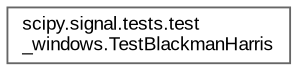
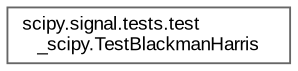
(149, 35) -> (149, 35)
